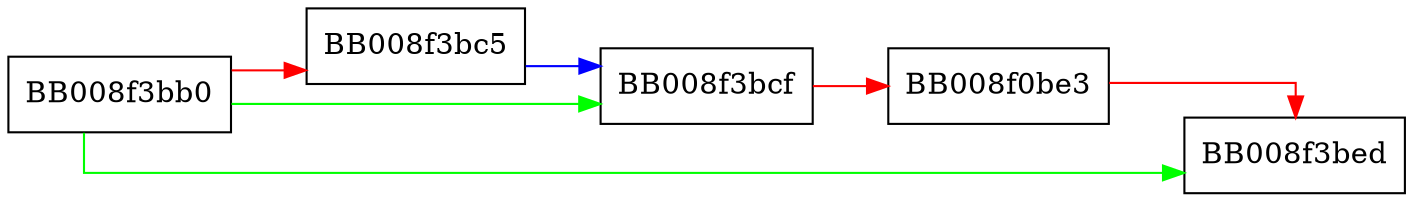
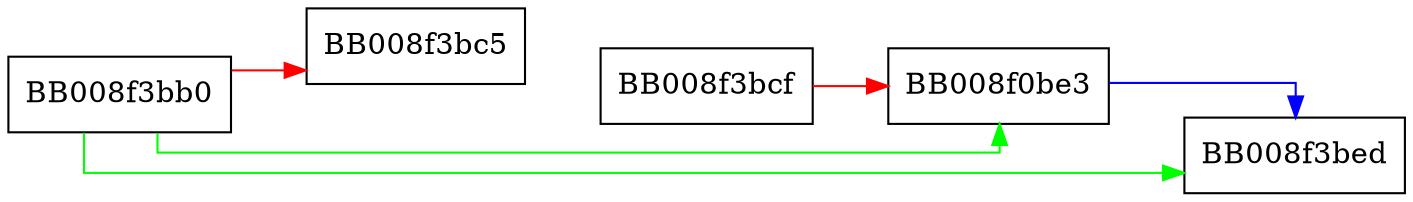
(553, 66) -> none
(1209, 83) -> (1209, 83)
(405, 104) -> (573, 153)
